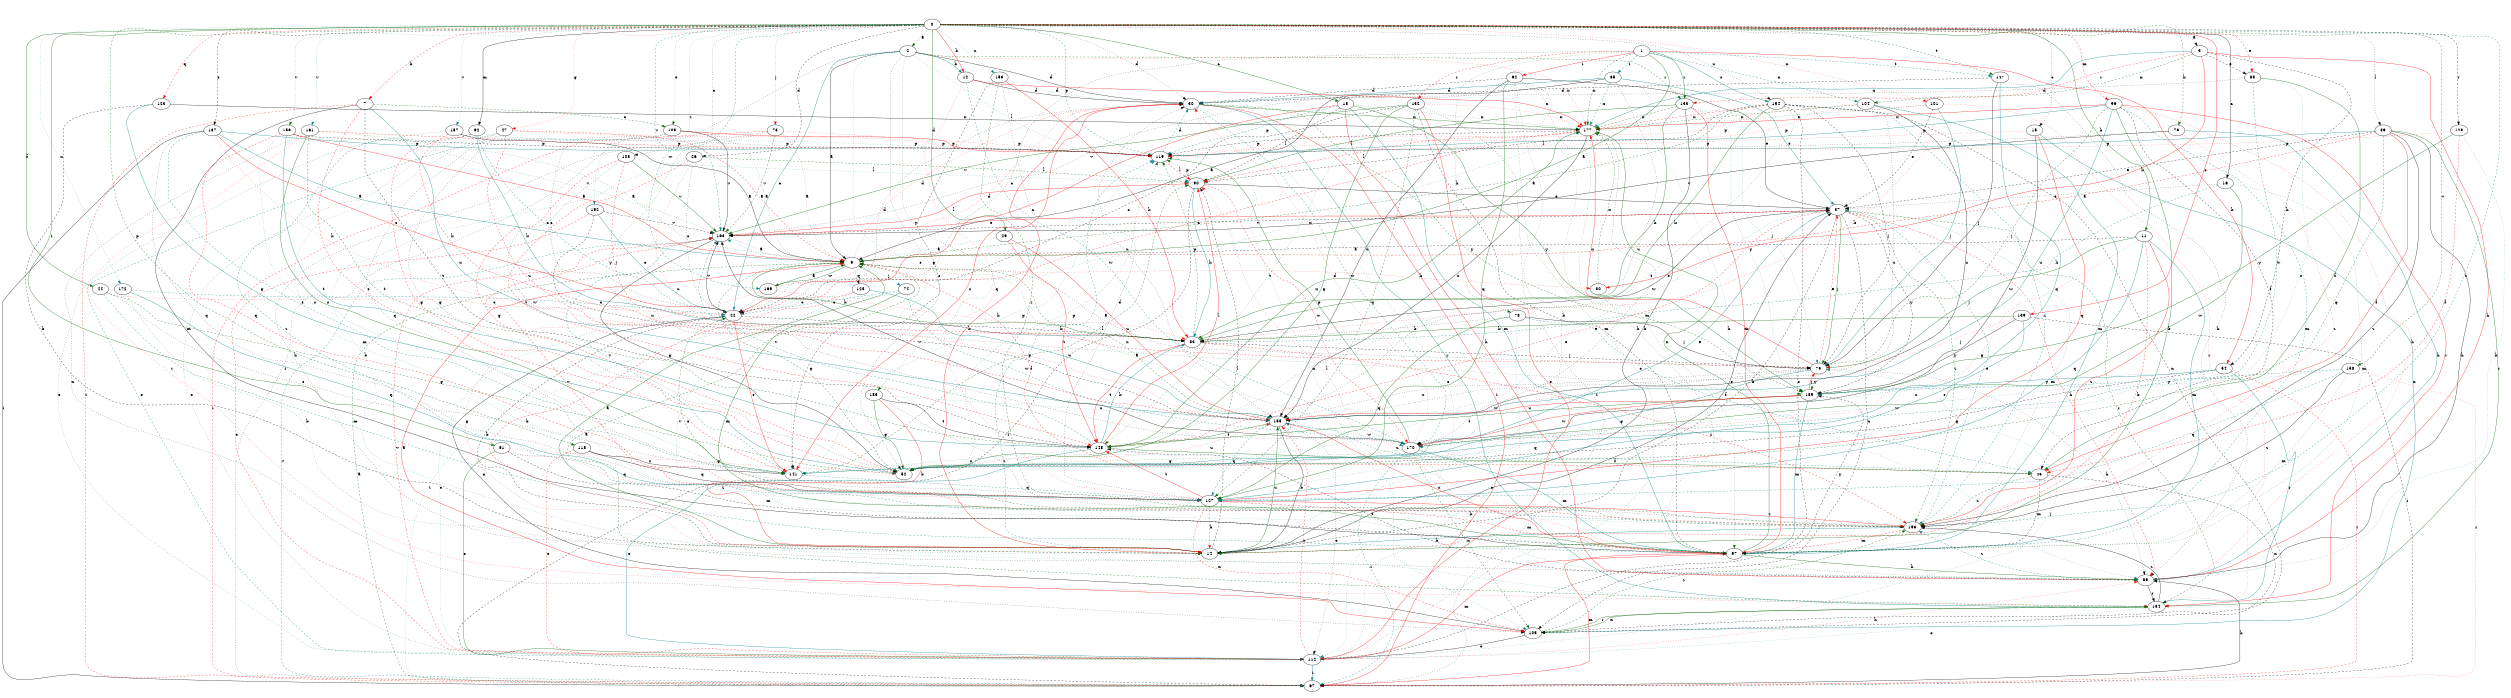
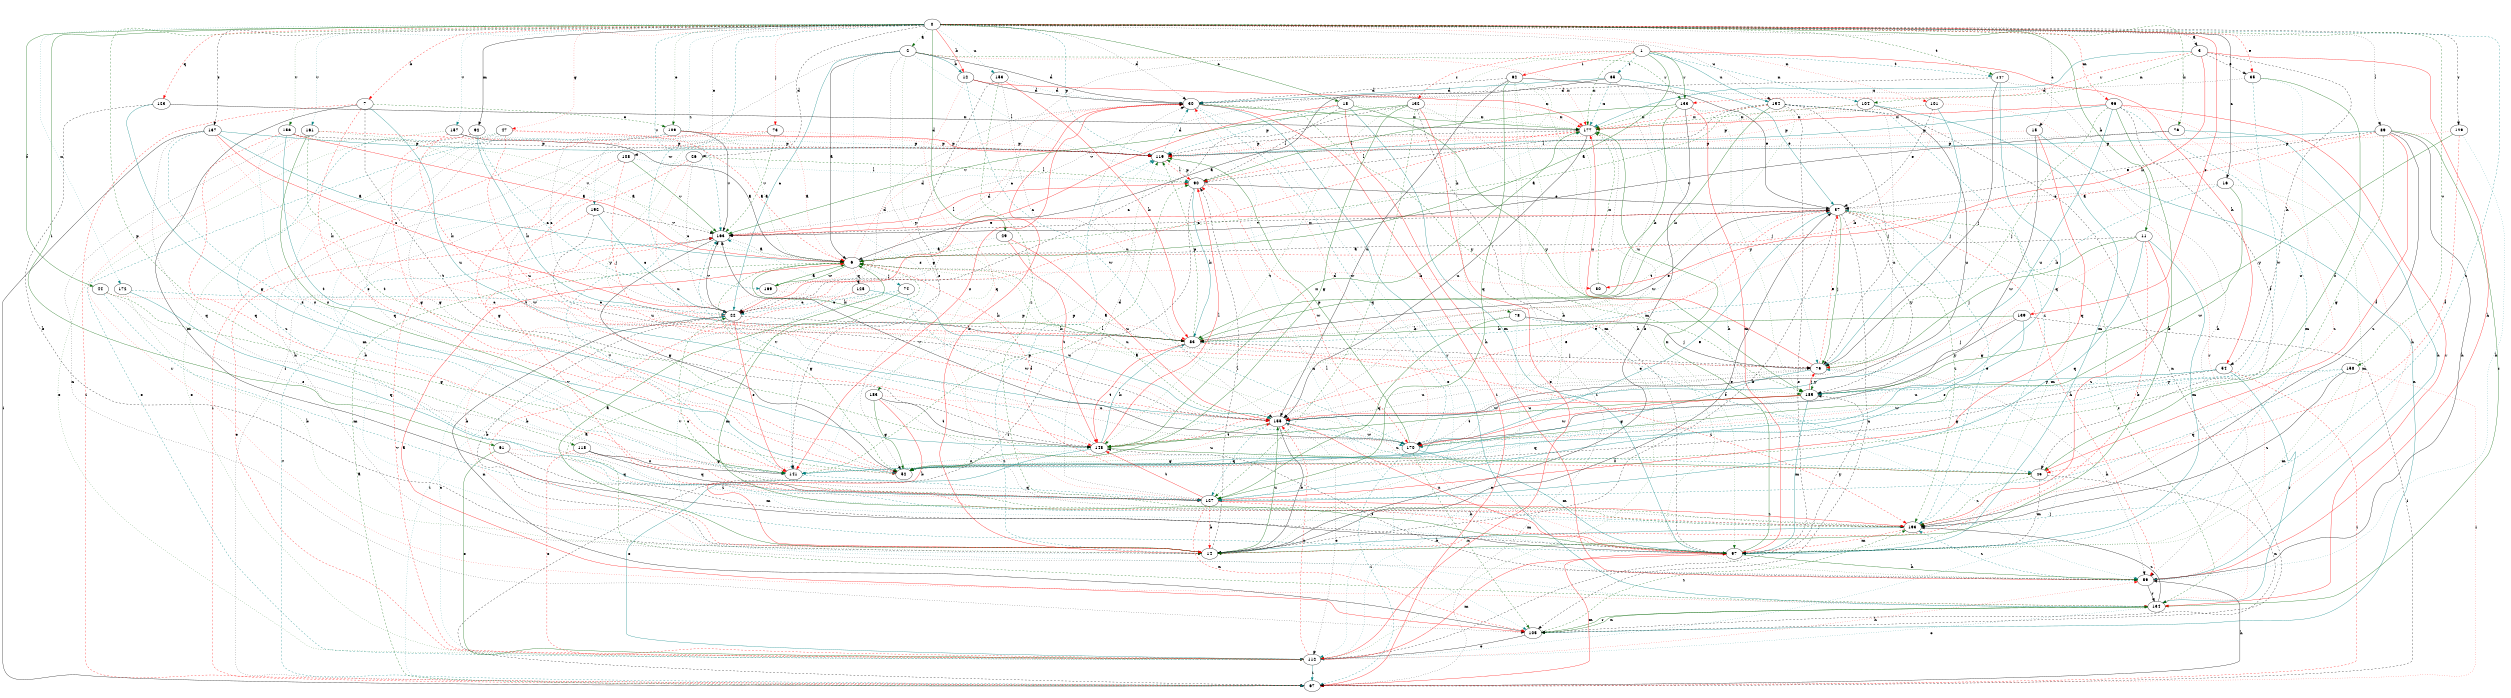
(1074, 408) -> (1074, 408)
(467, 421) -> (467, 421)
